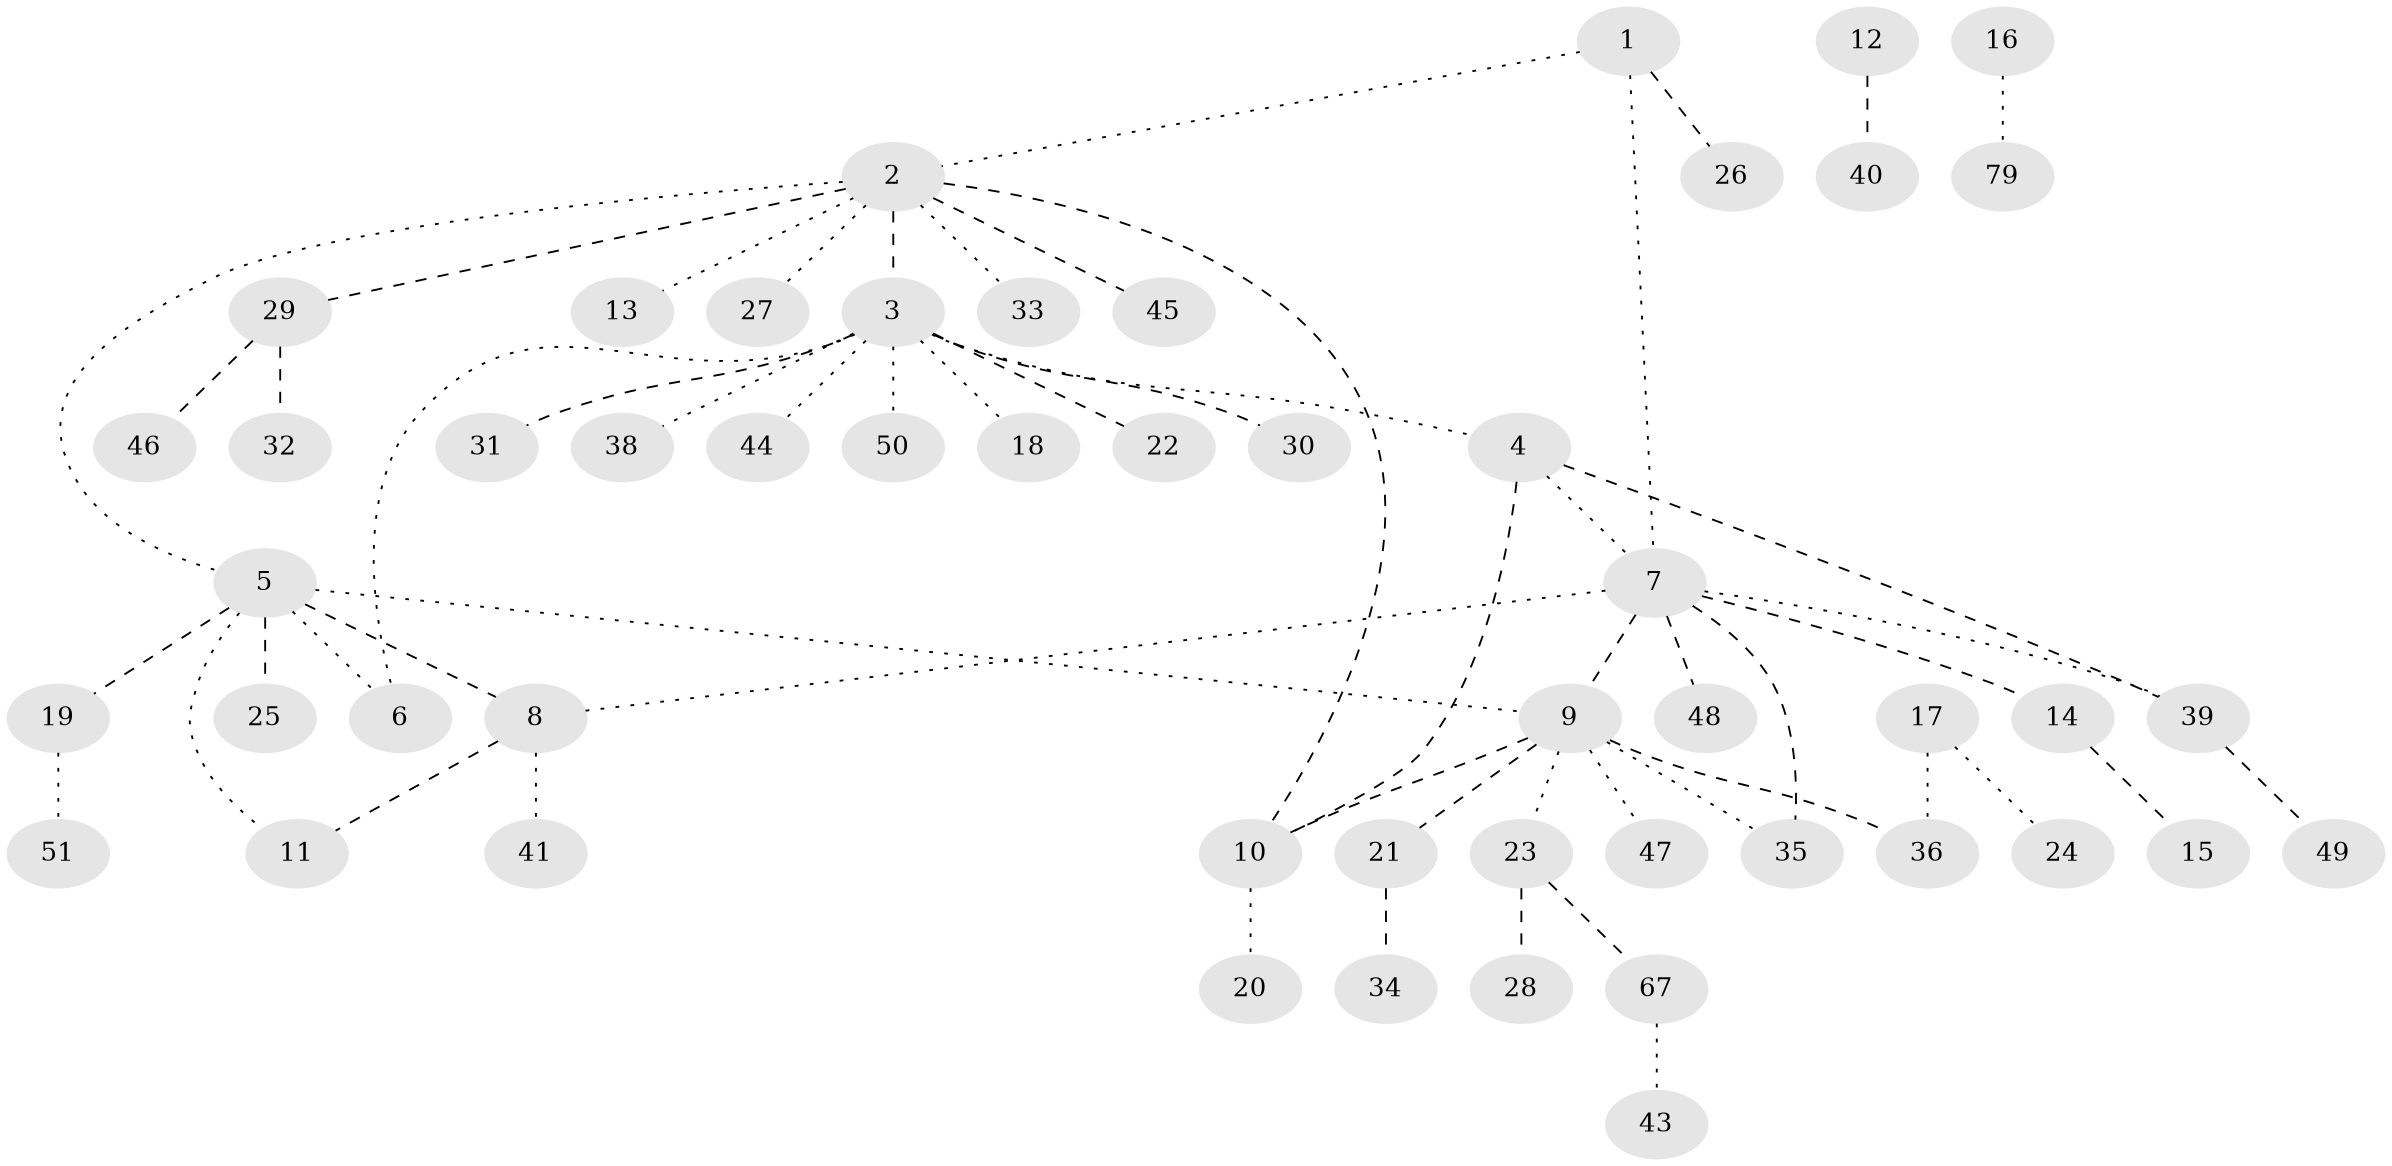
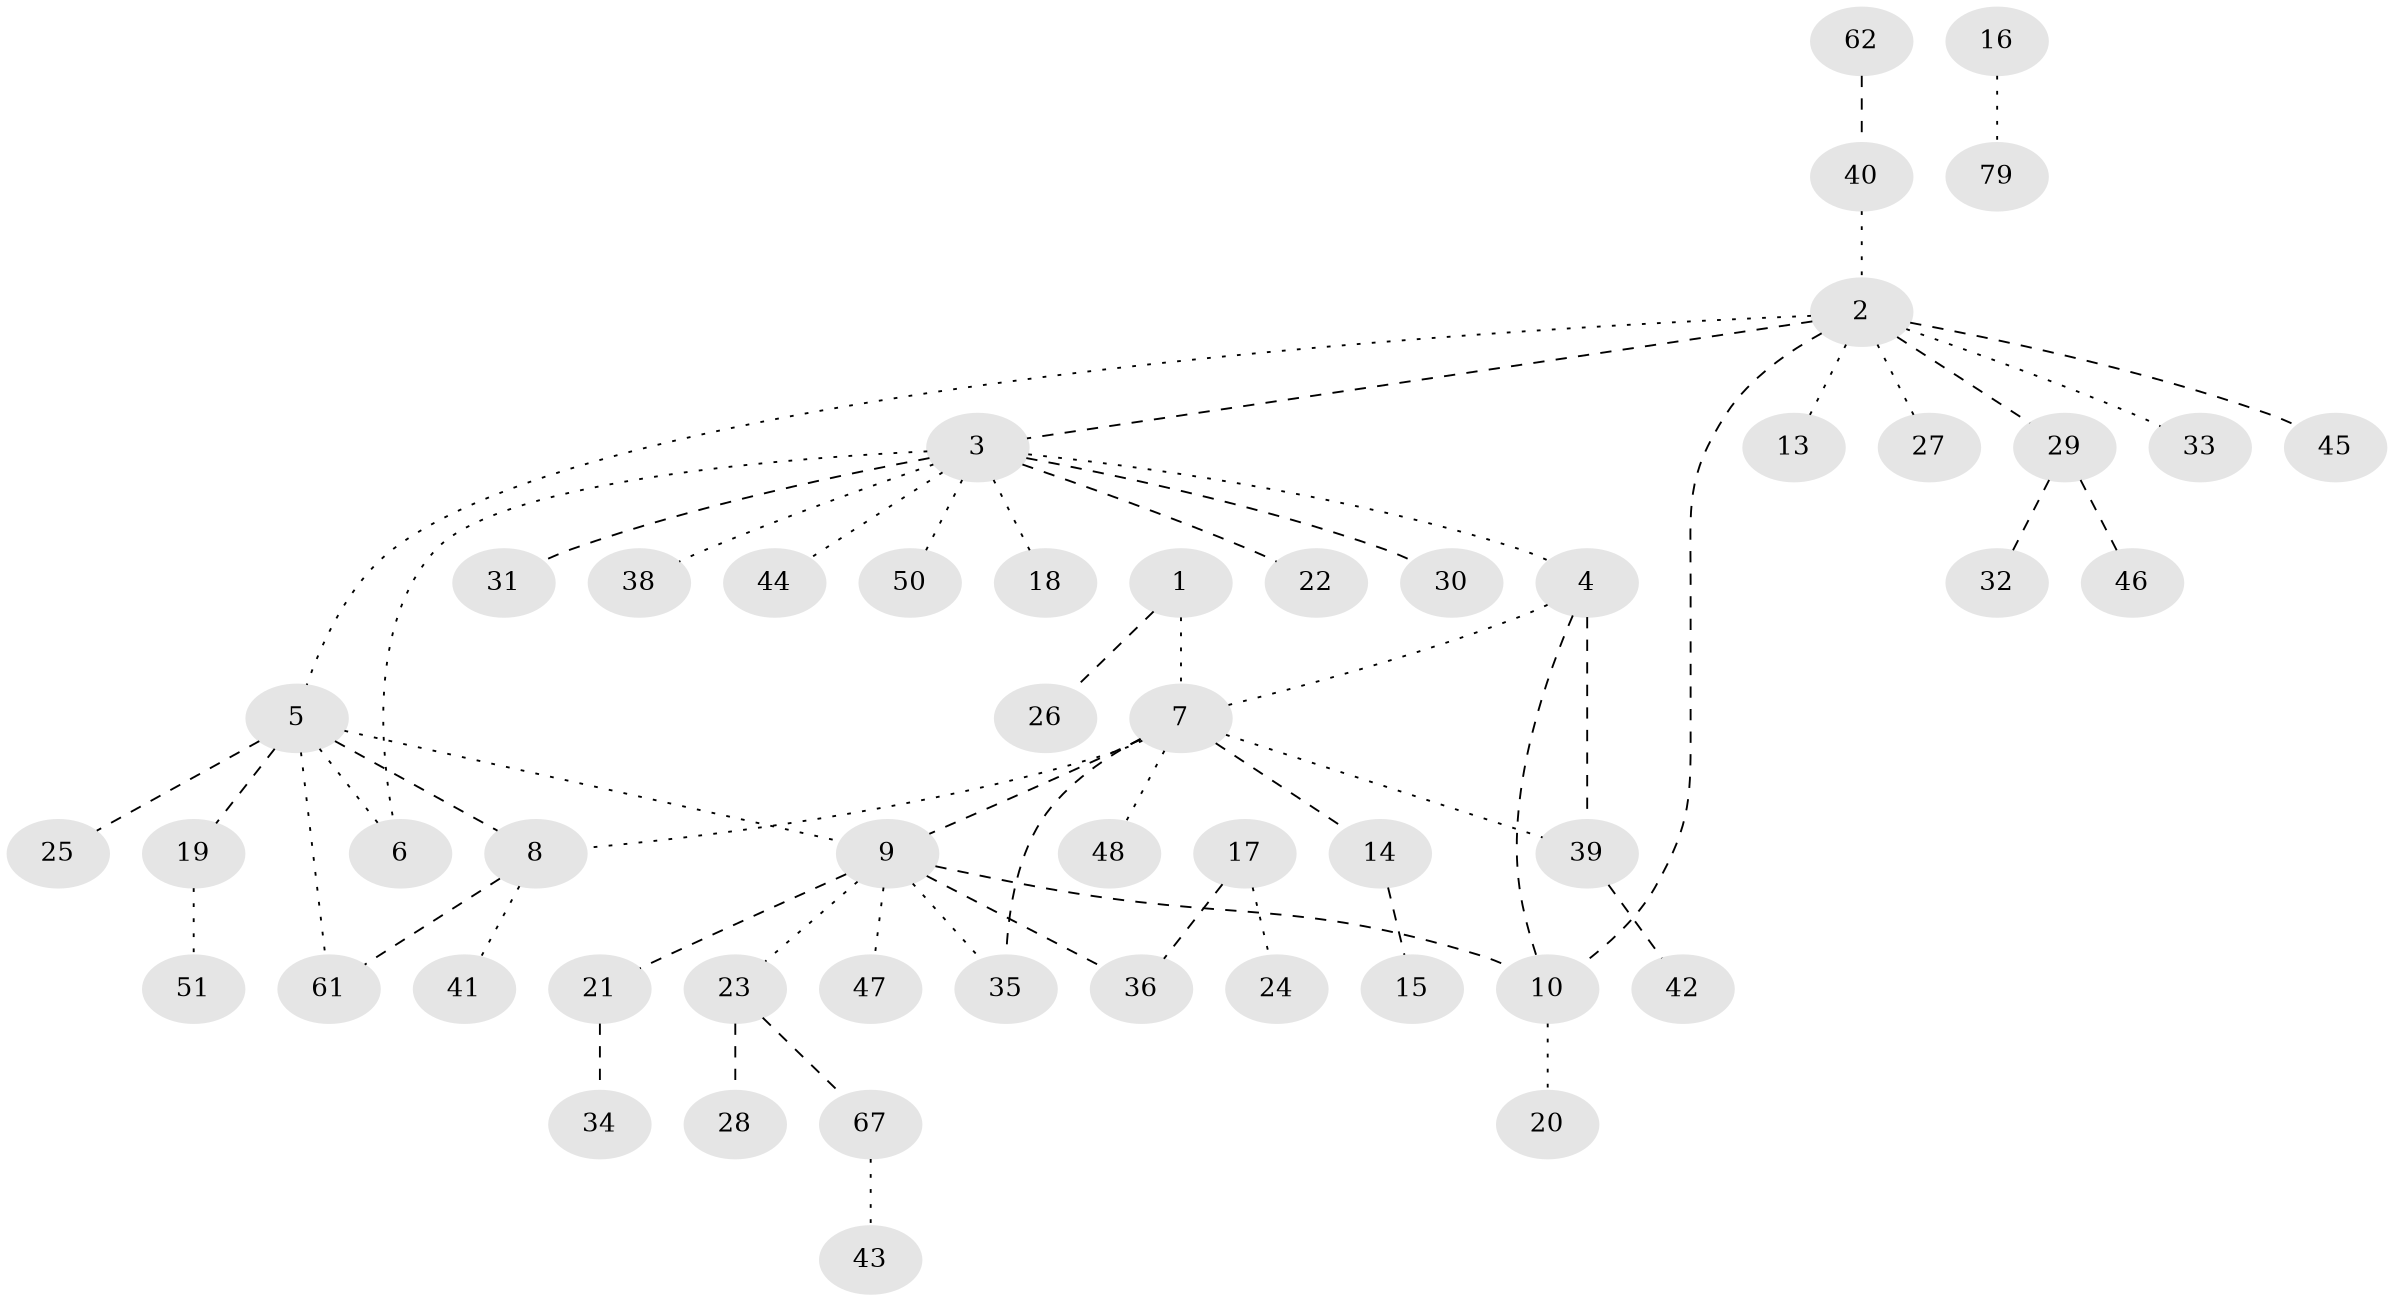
(1867, 41) -> (1862, 41)
(1261, 109) -> (1862, 245)
(1680, 650) -> (1145, 786)
(1928, 786) -> (1193, 921)
(297, 854) -> (329, 989)
(2334, 854) -> (1683, 989)
